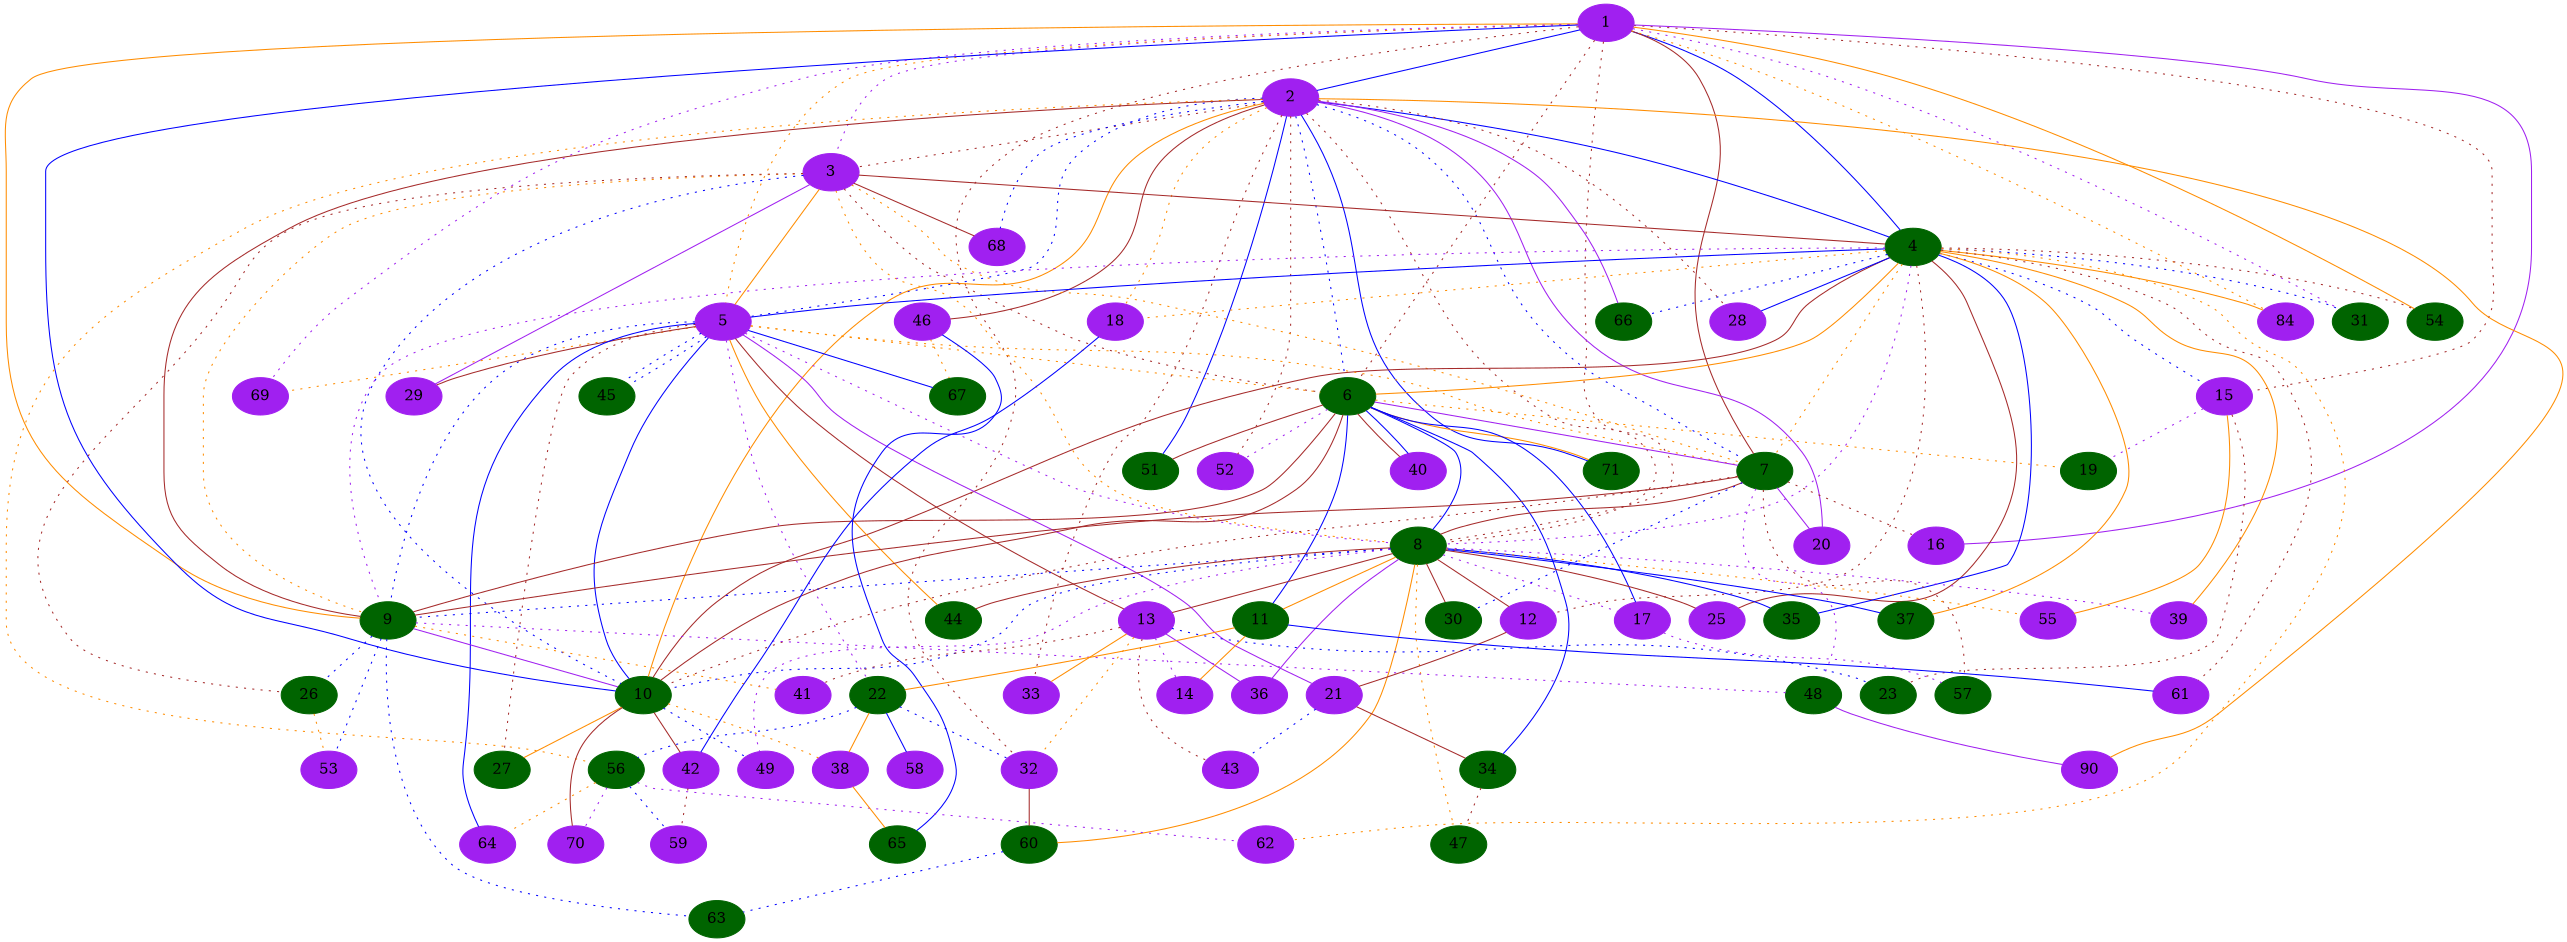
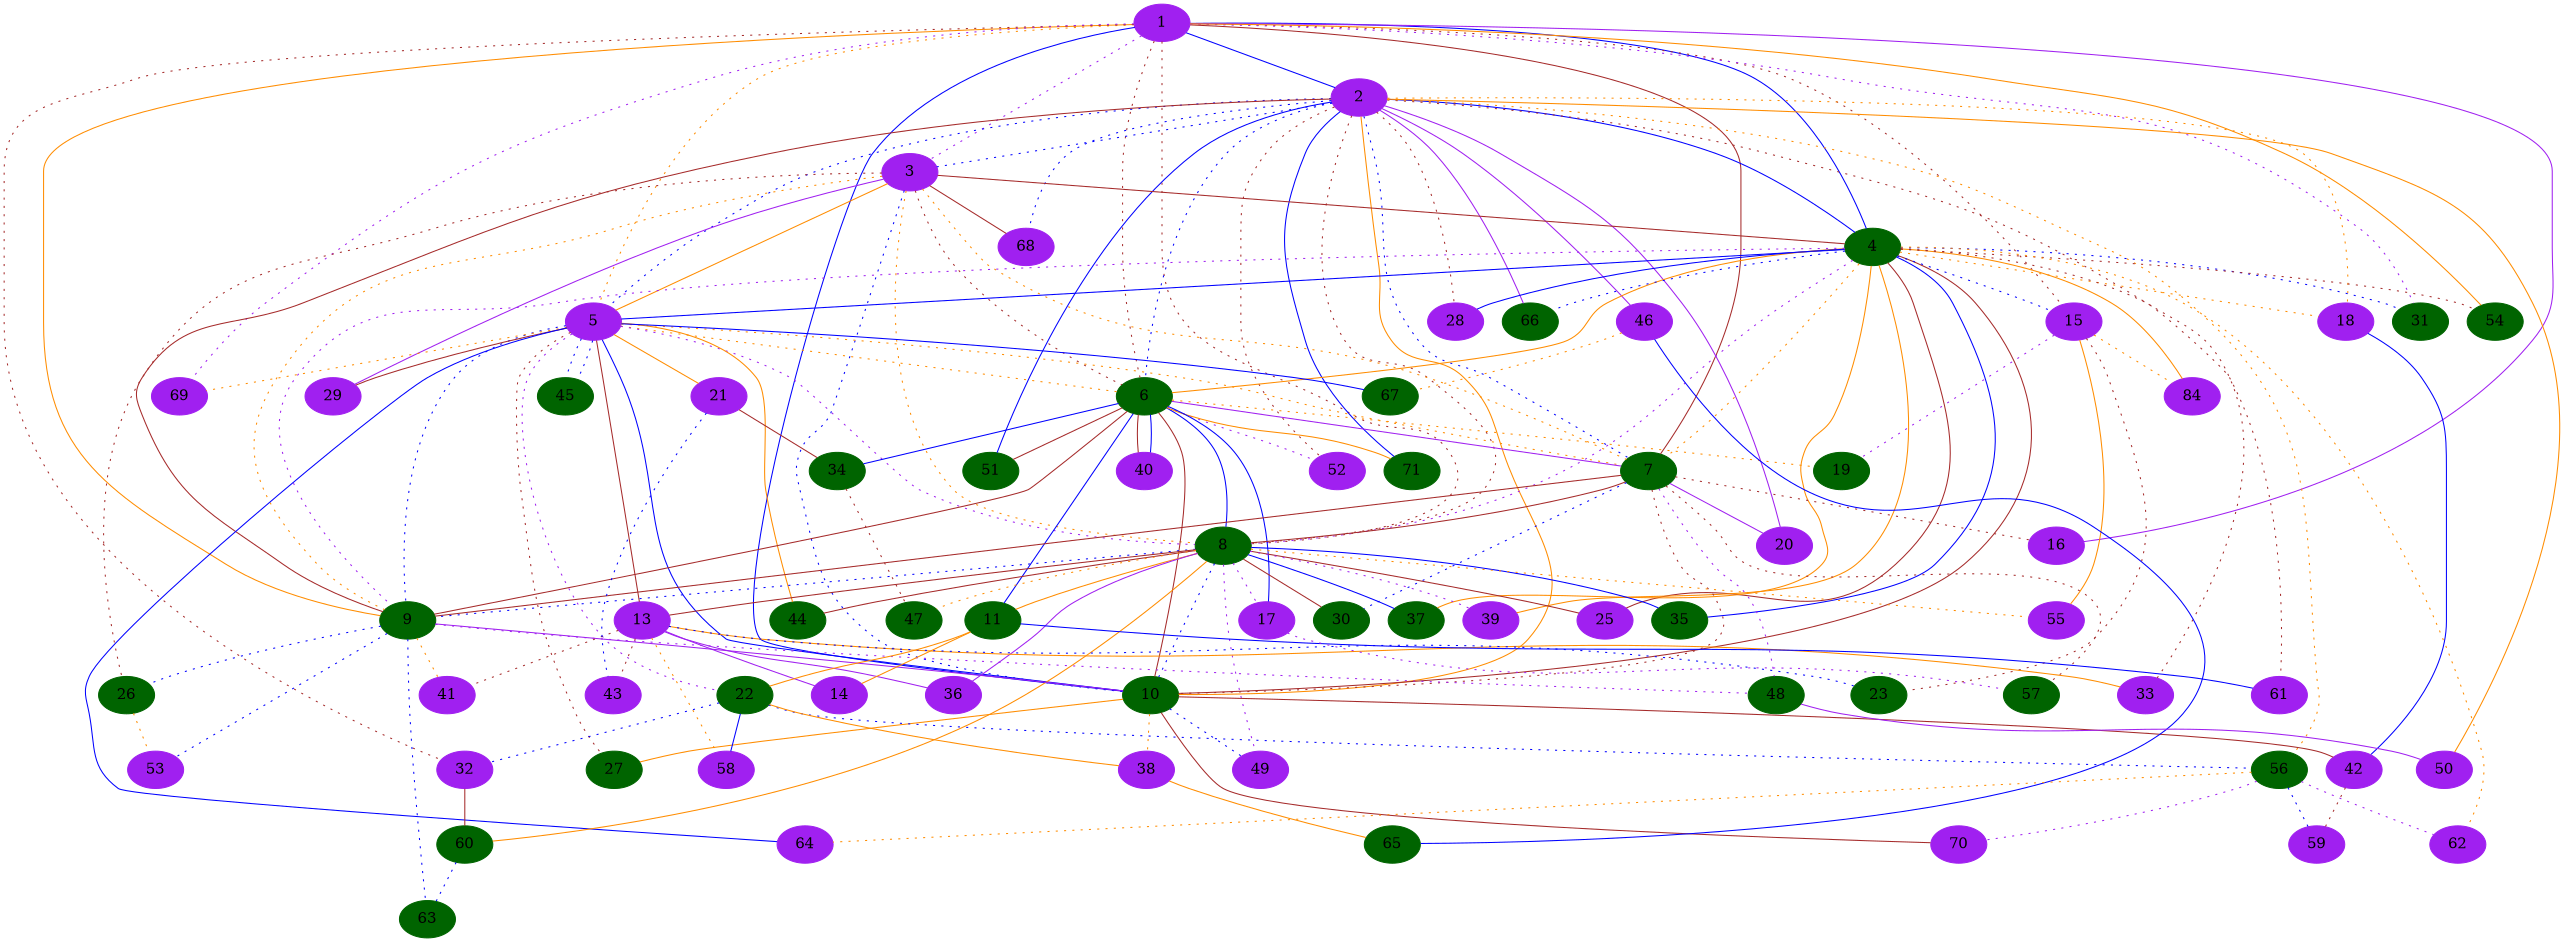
(1061, 135) -> (1144, 133)
(1954, 155) -> (2133, 359)
(1130, 239) -> (1516, 195)
(1008, 508) -> (656, 359)
(1528, 620) -> none
(1164, 654) -> (744, 661)
(1088, 695) -> (684, 695)
(2090, 770) -> (2444, 770)
